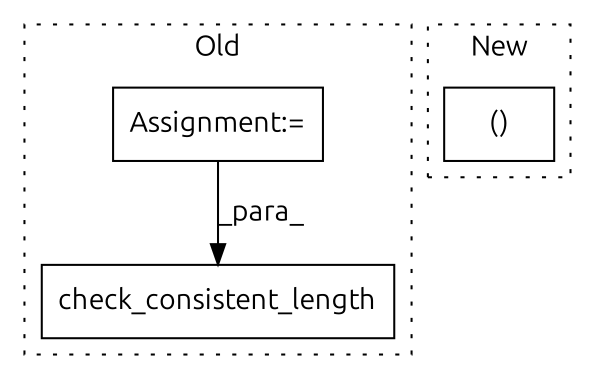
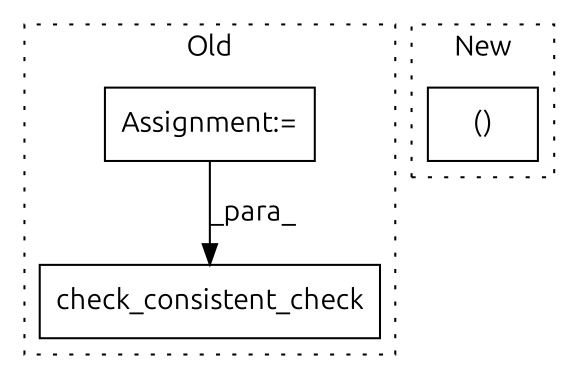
(218, 302) -> (210, 302)
